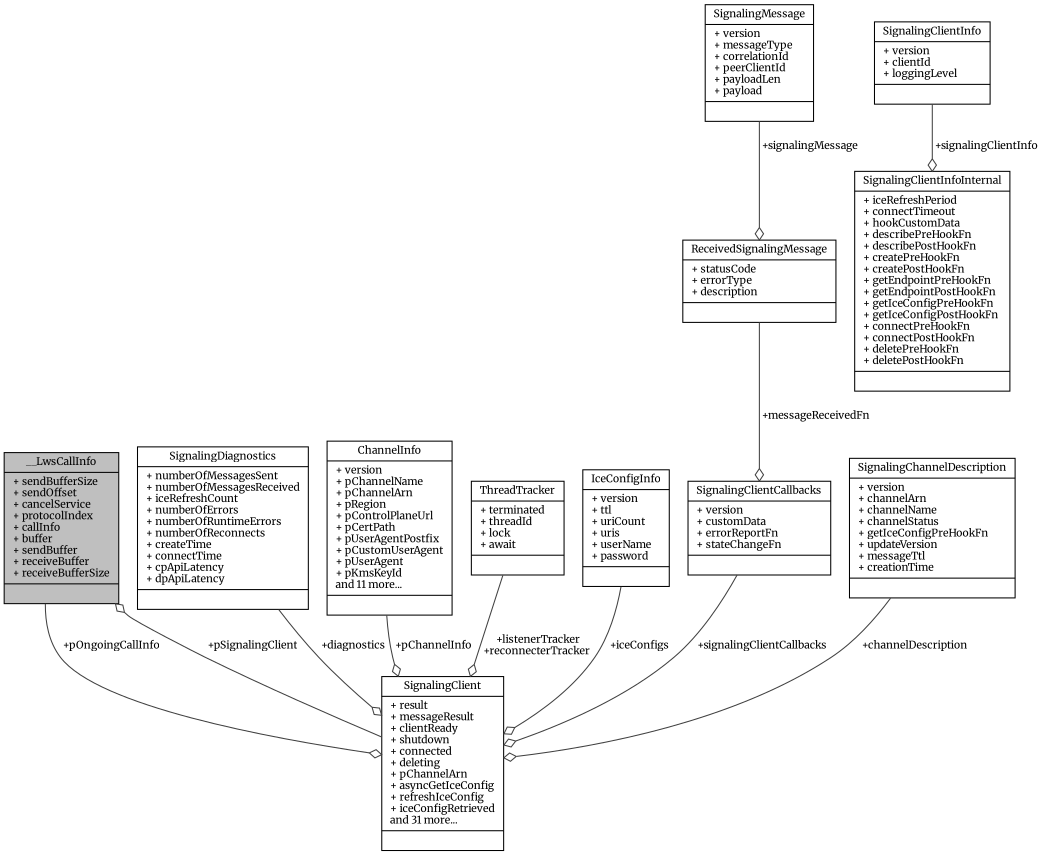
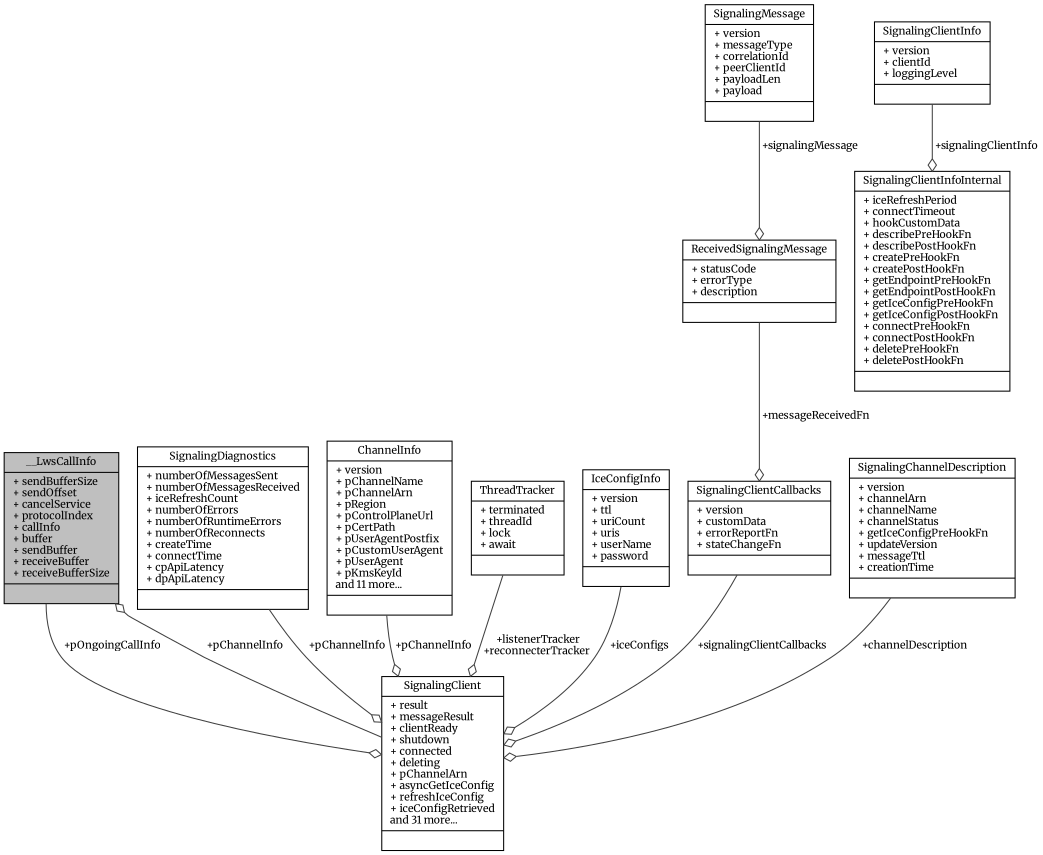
(252, 646) -> (244, 646)
(352, 646) -> (346, 646)
